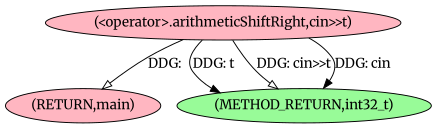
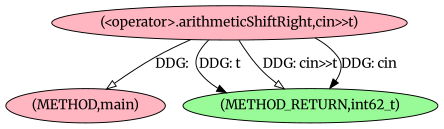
(83, 106) -> (86, 106)
(304, 106) -> (310, 106)
